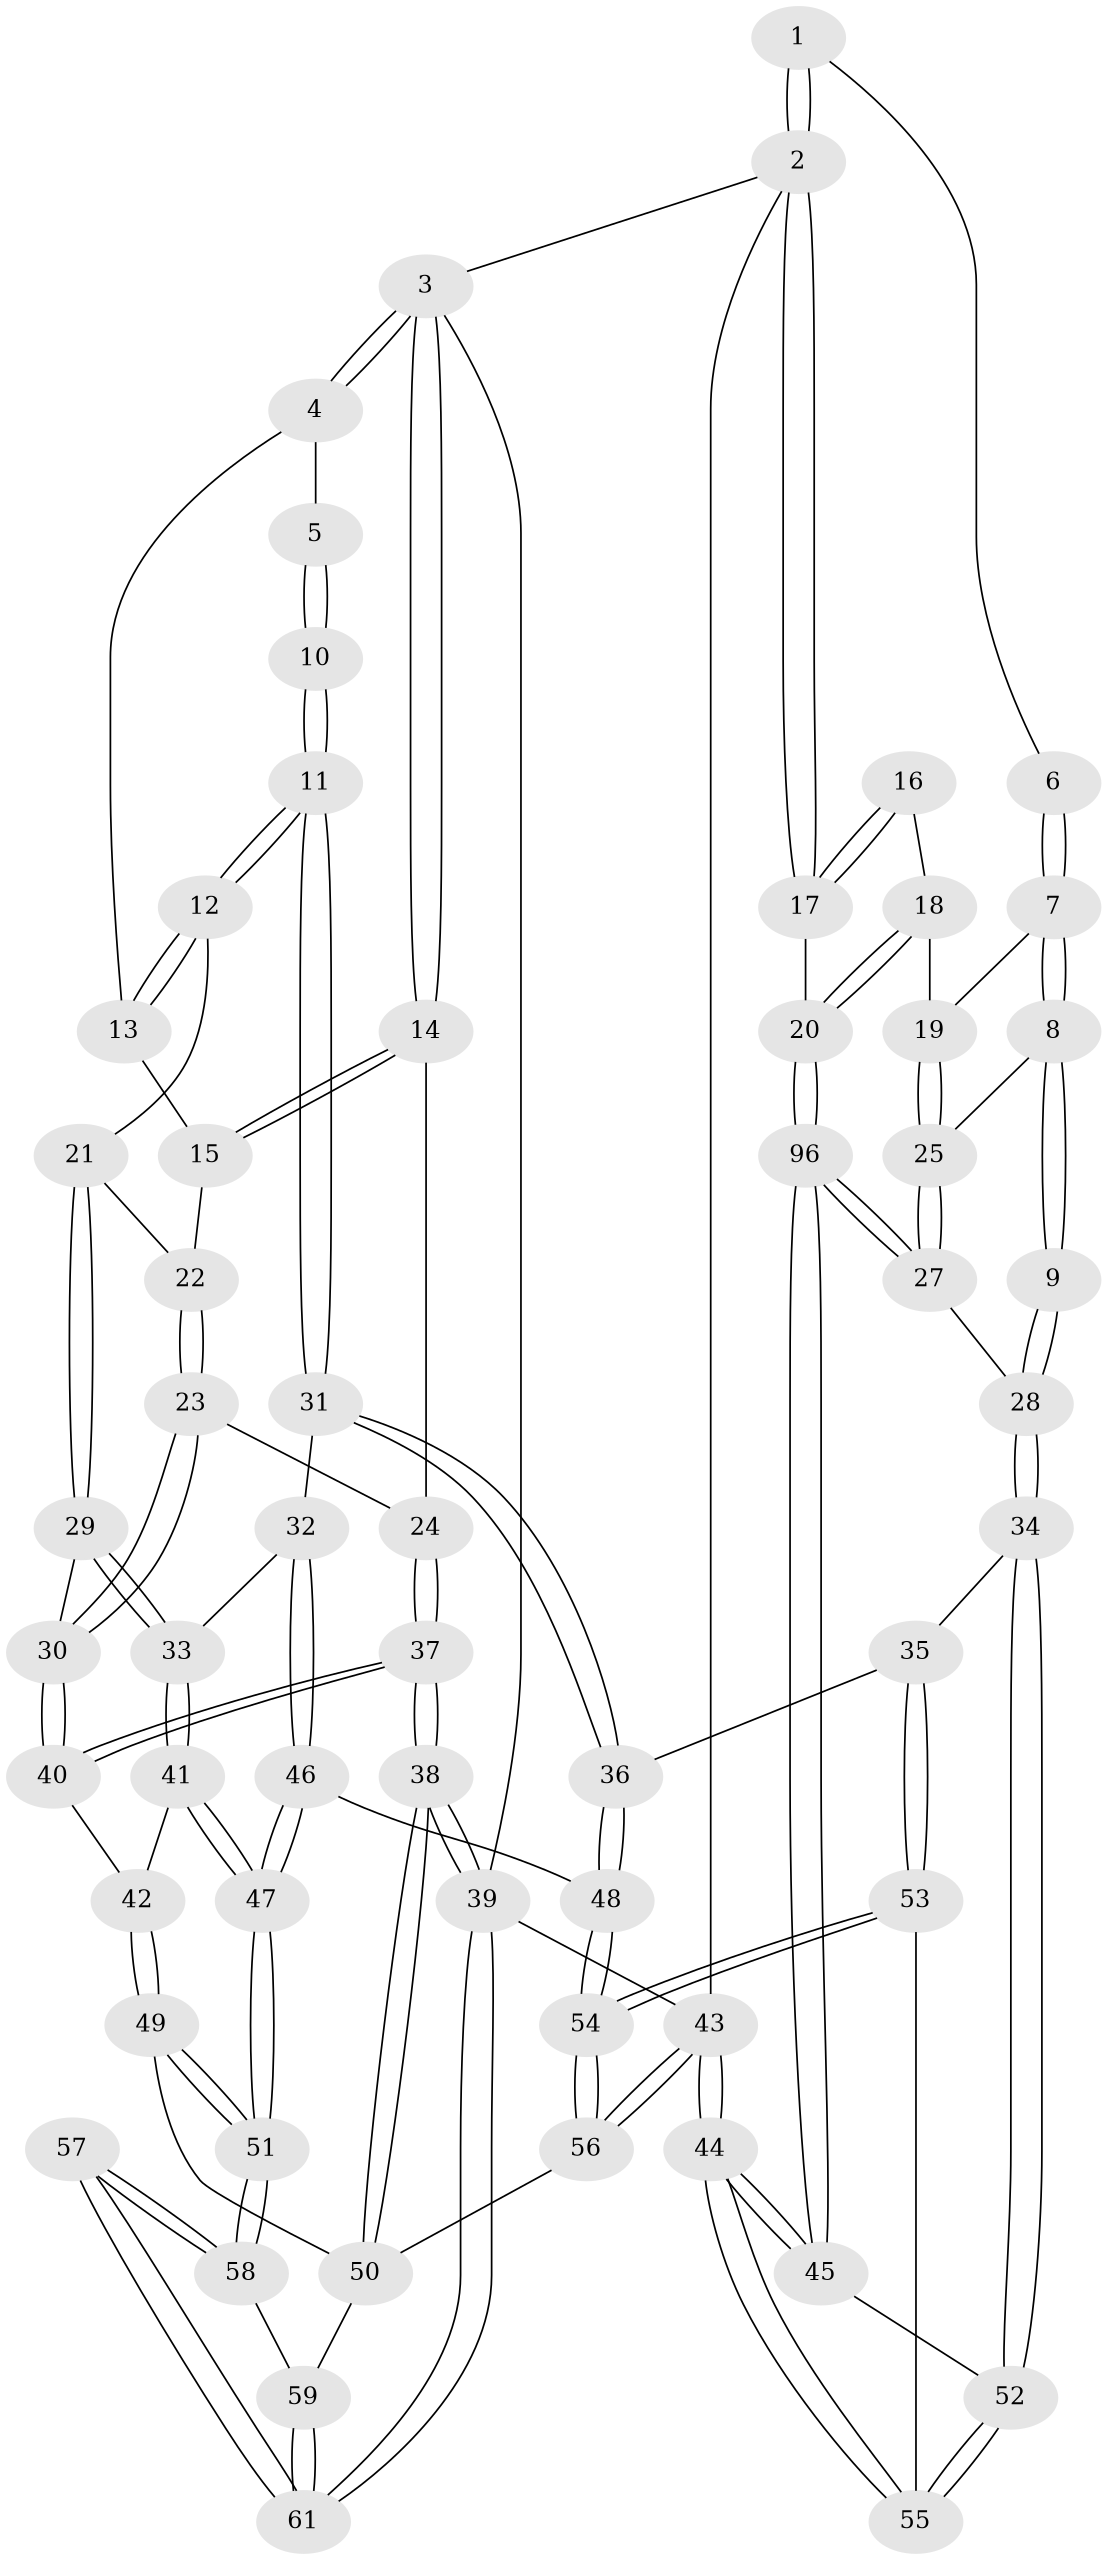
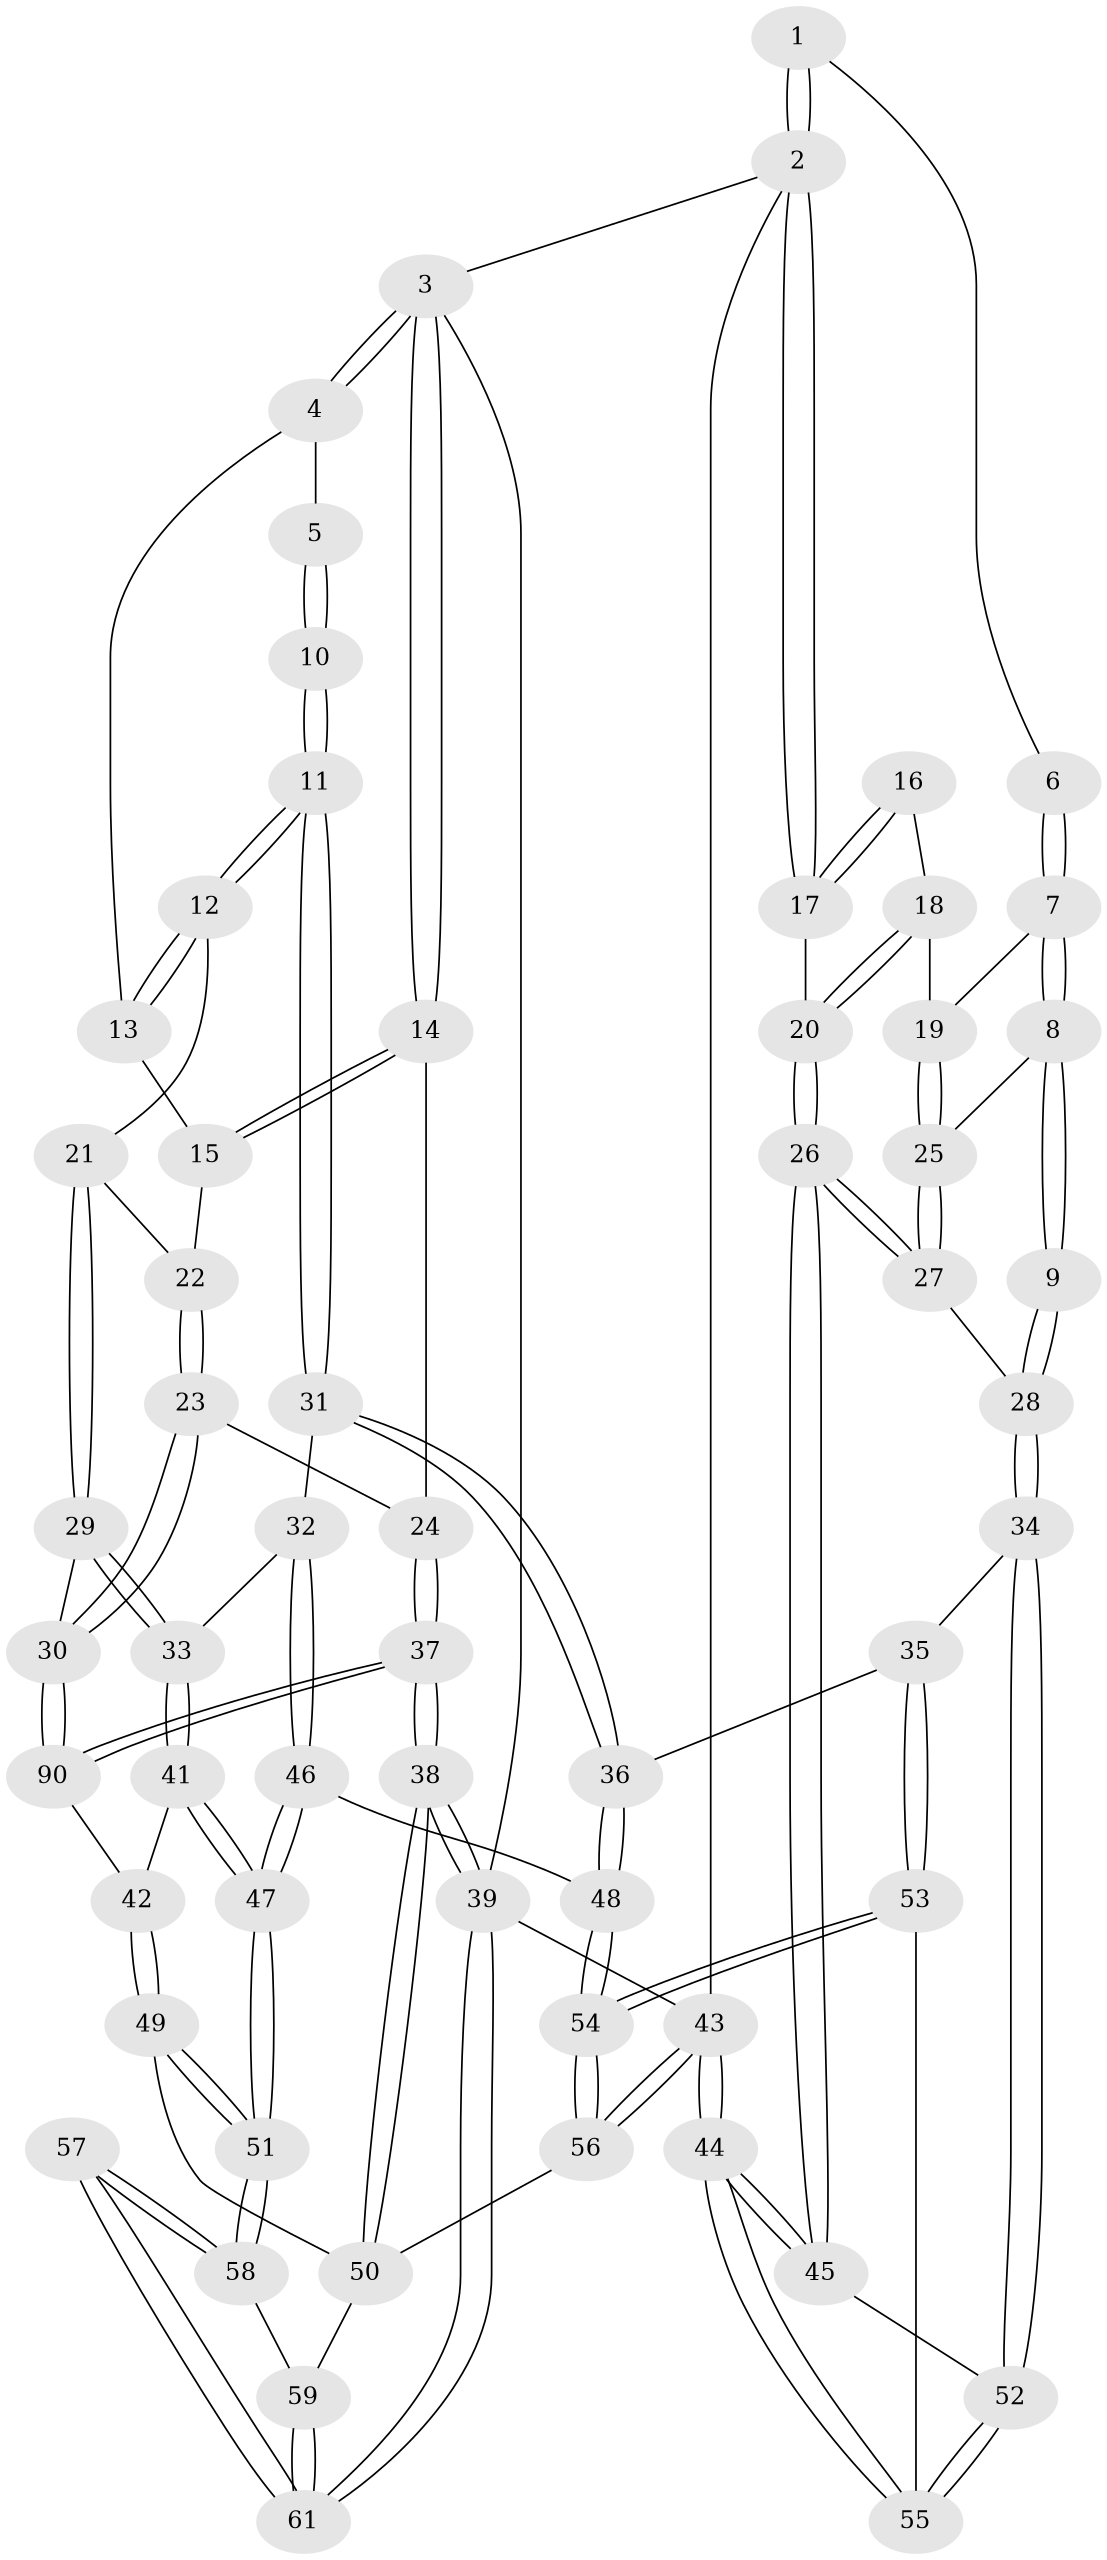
(806, 1156) -> (806, 1156)
(53, 1777) -> (53, 1777)
